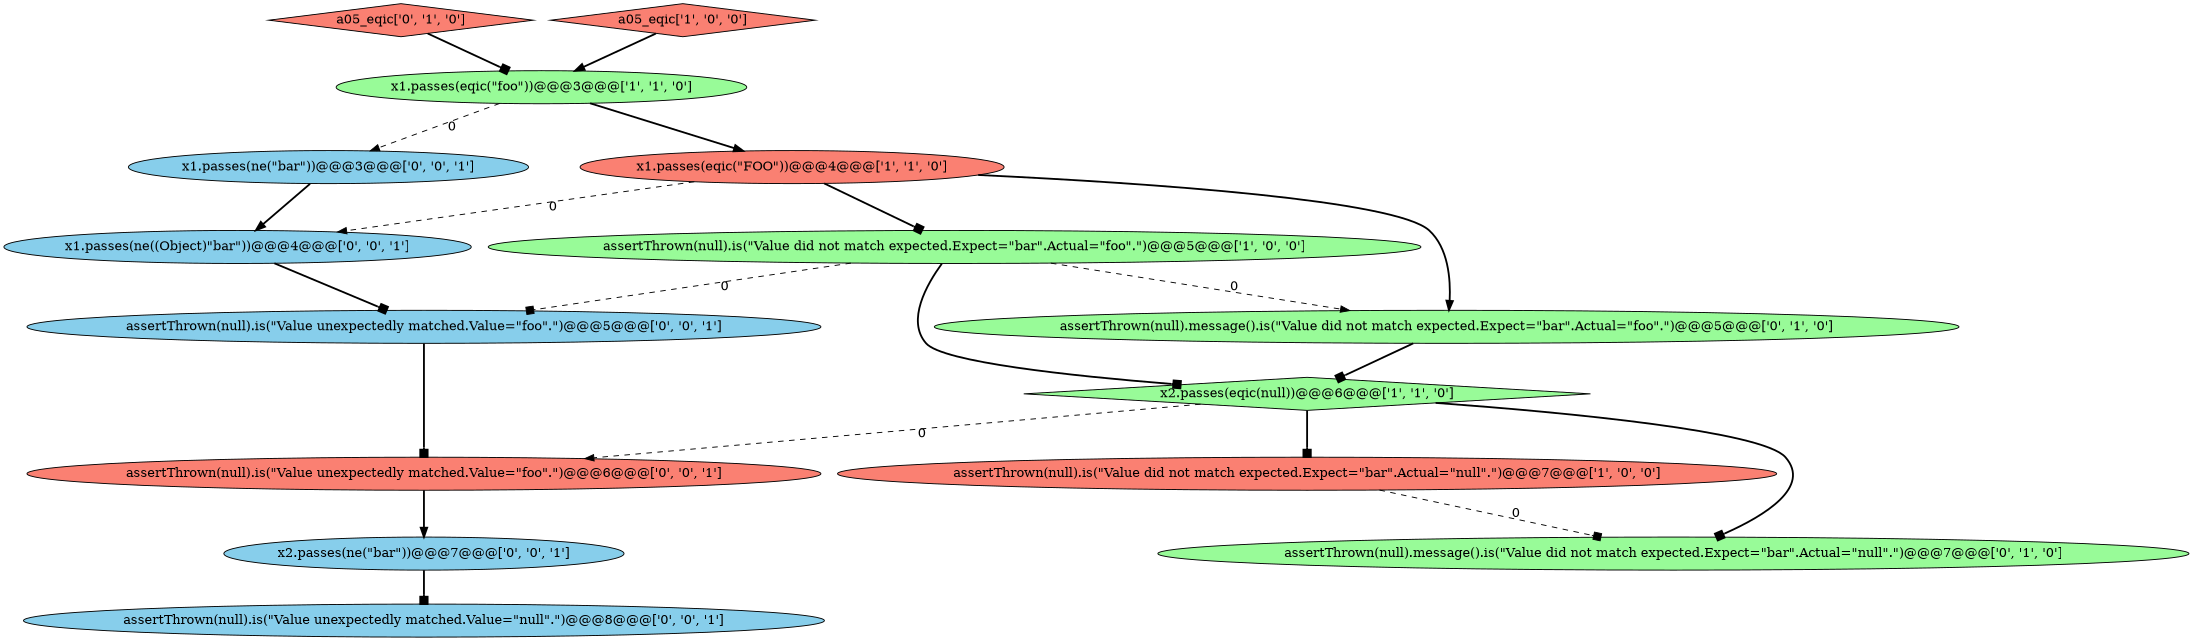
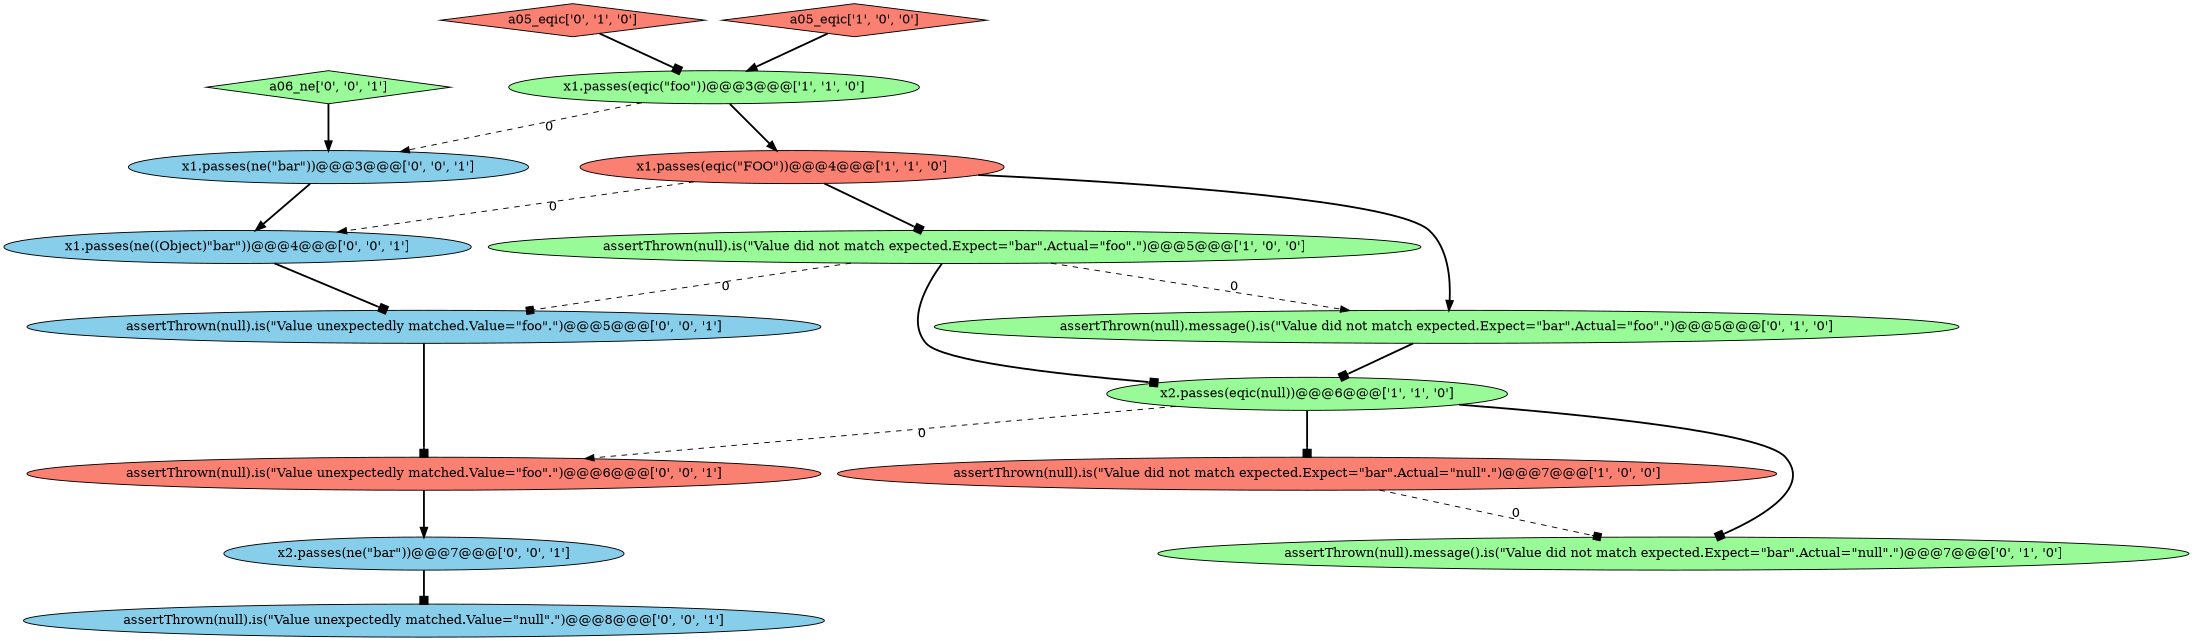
none -> (328, 87)
(1307, 394) -> (1307, 394)
